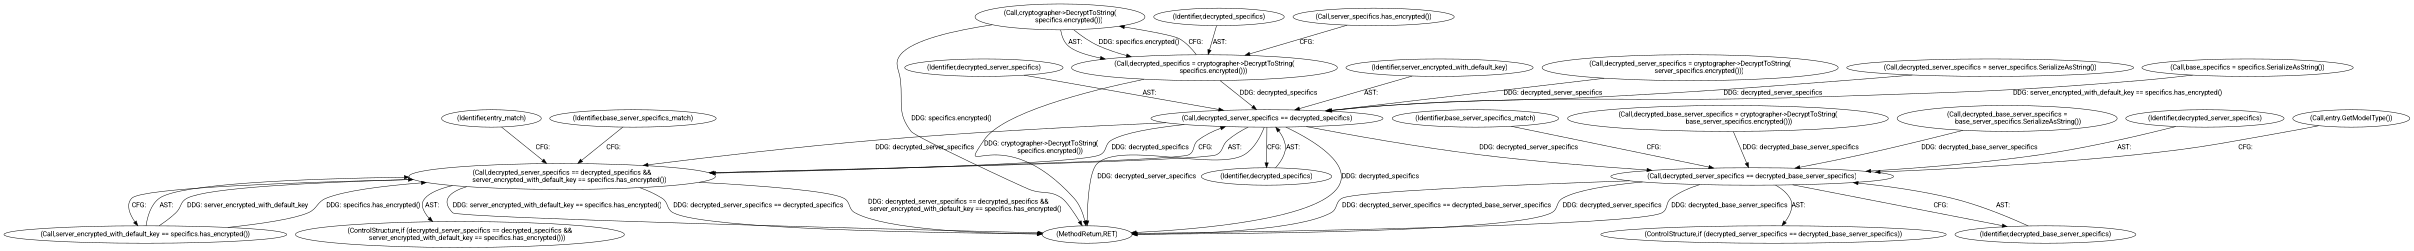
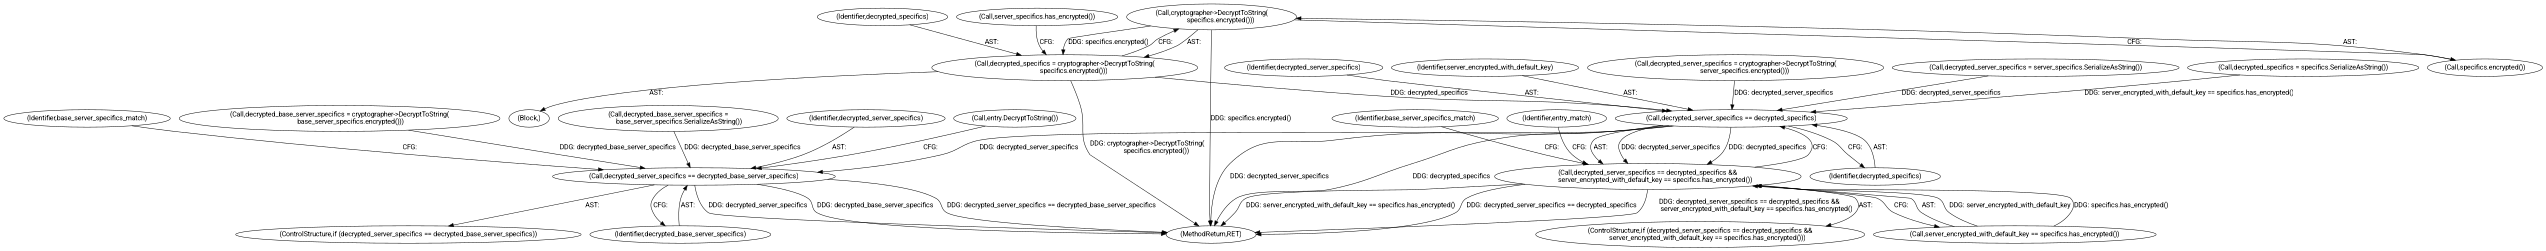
(2248, 68) -> (2303, 68)
none -> (2485, 68)
none -> (529, 118)
(2351, 118) -> (1015, 118)
